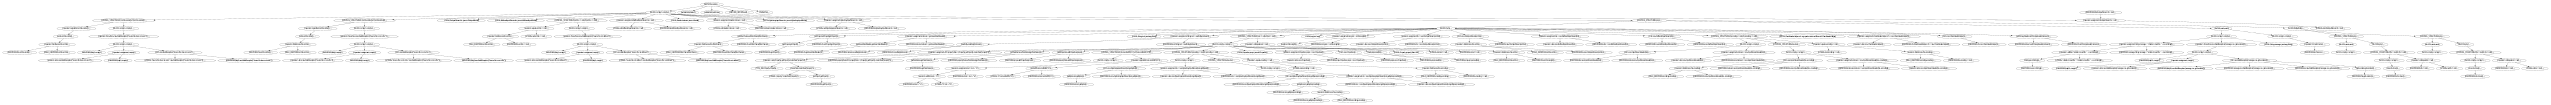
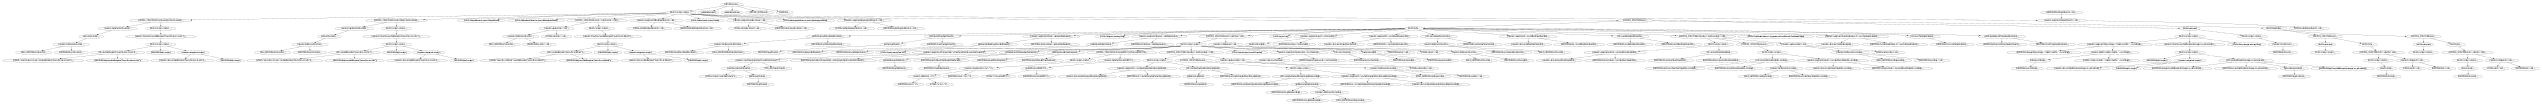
(936, 49) -> (940, 64)
